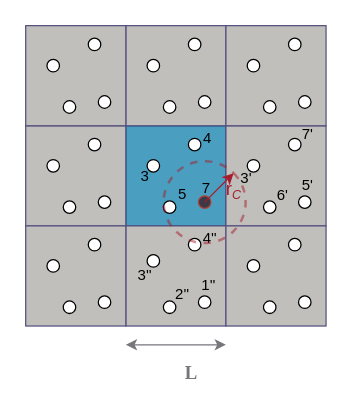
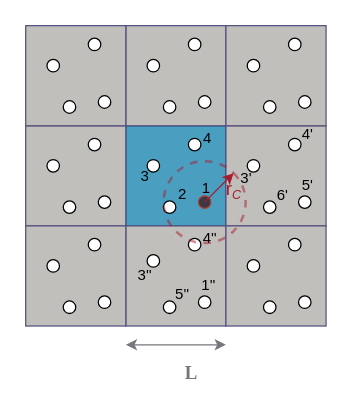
(308, 134) -> (308, 134)
(206, 188) -> (206, 188)
(183, 194) -> (183, 194)
(183, 294) -> (183, 294)
